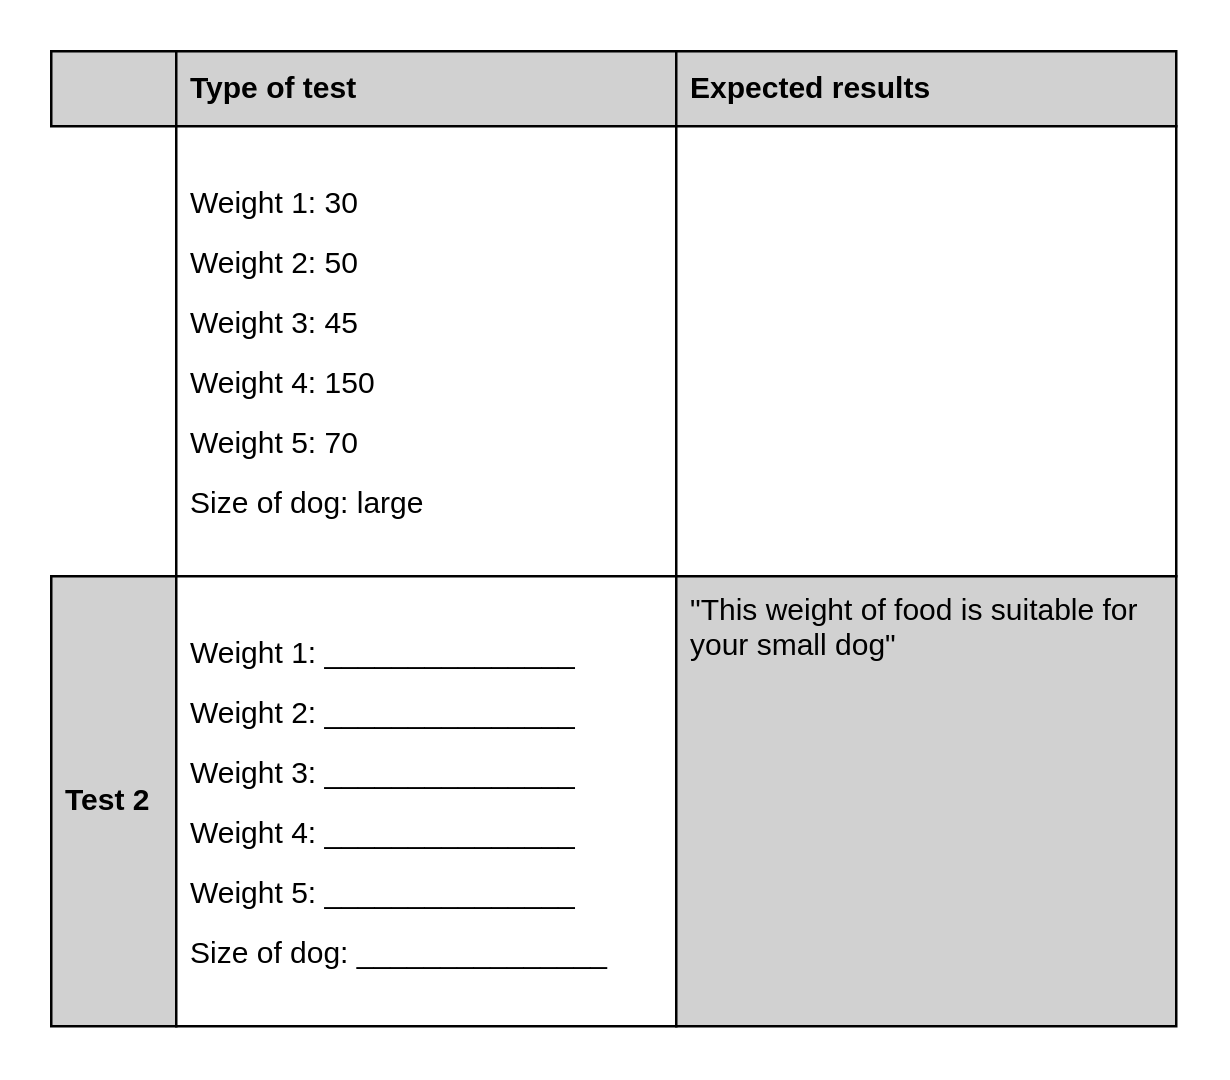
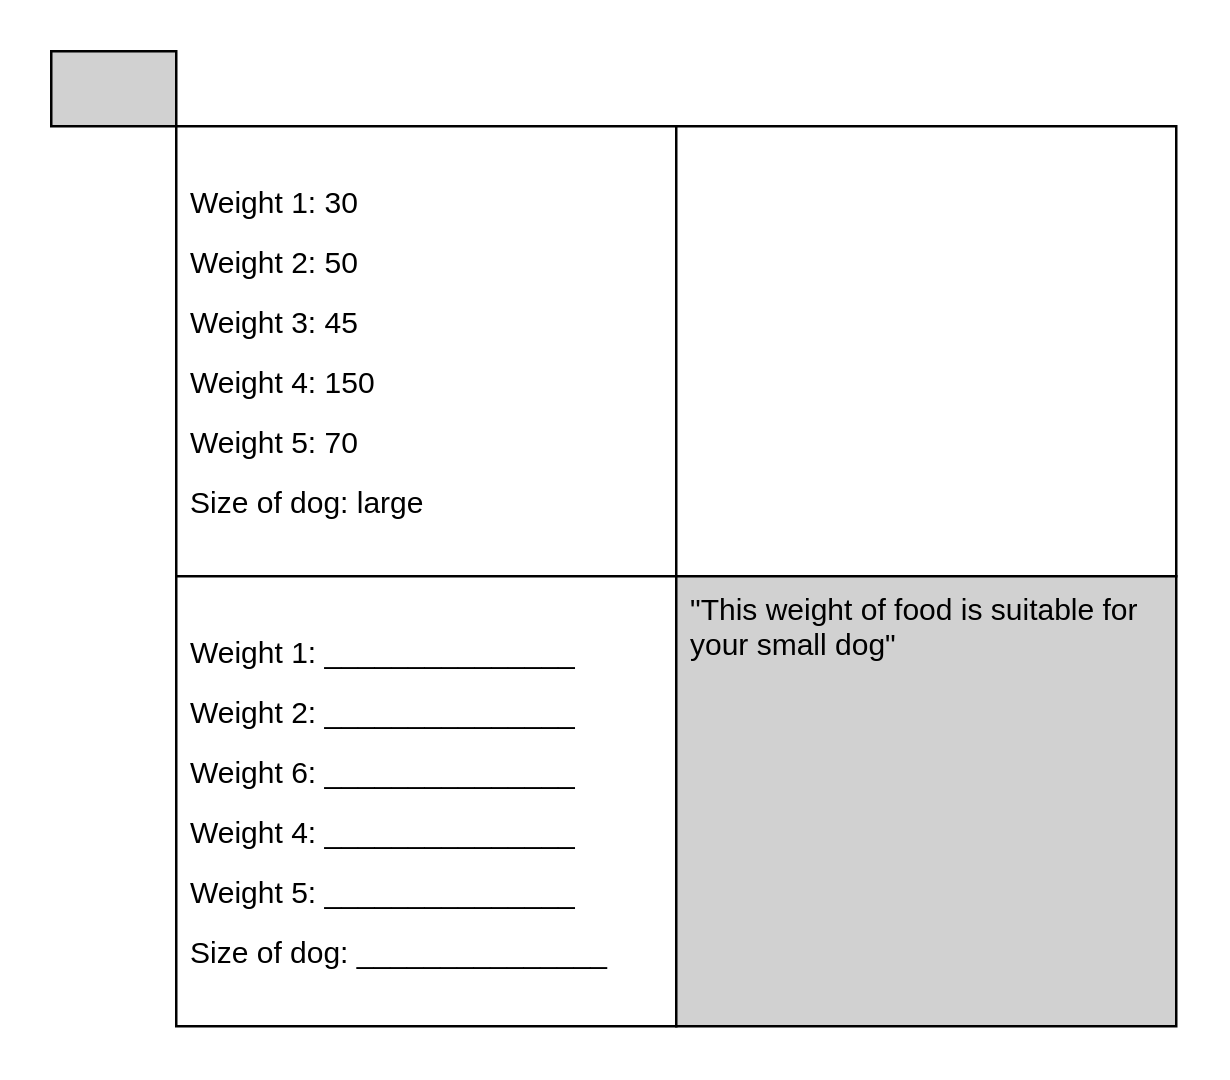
(426, 89) -> none
(926, 89) -> none
(407, 702) -> (407, 702)
(114, 801) -> none
